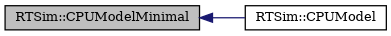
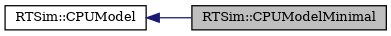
(229, 18) -> (175, 18)
